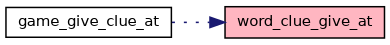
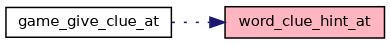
(305, 22) -> (305, 22)
